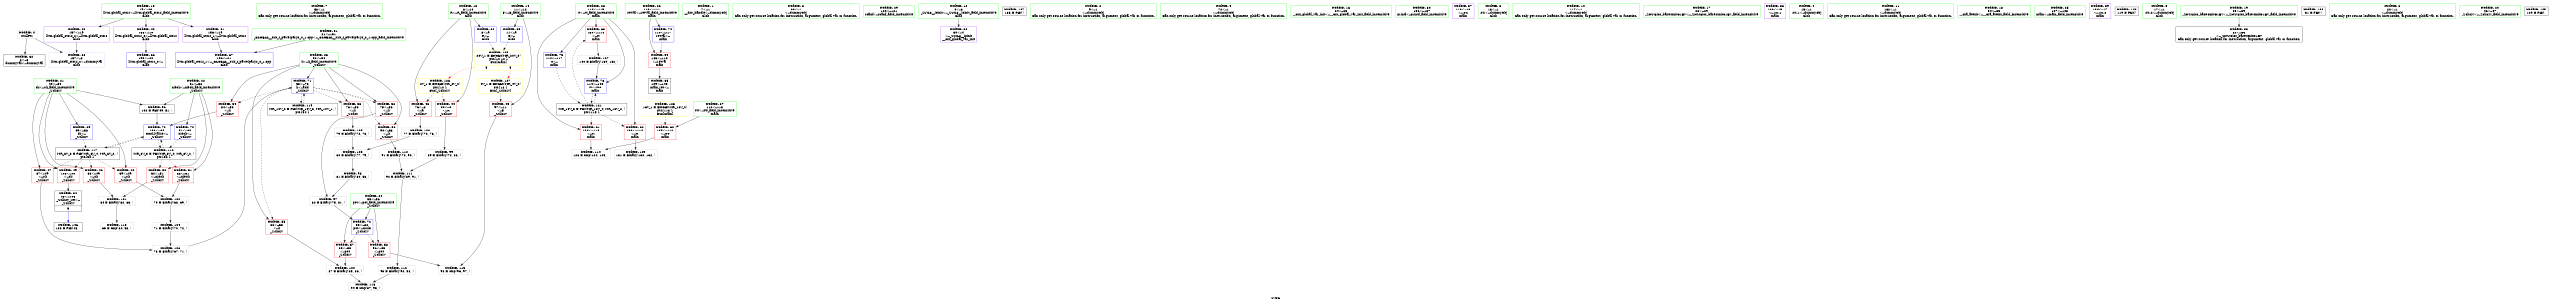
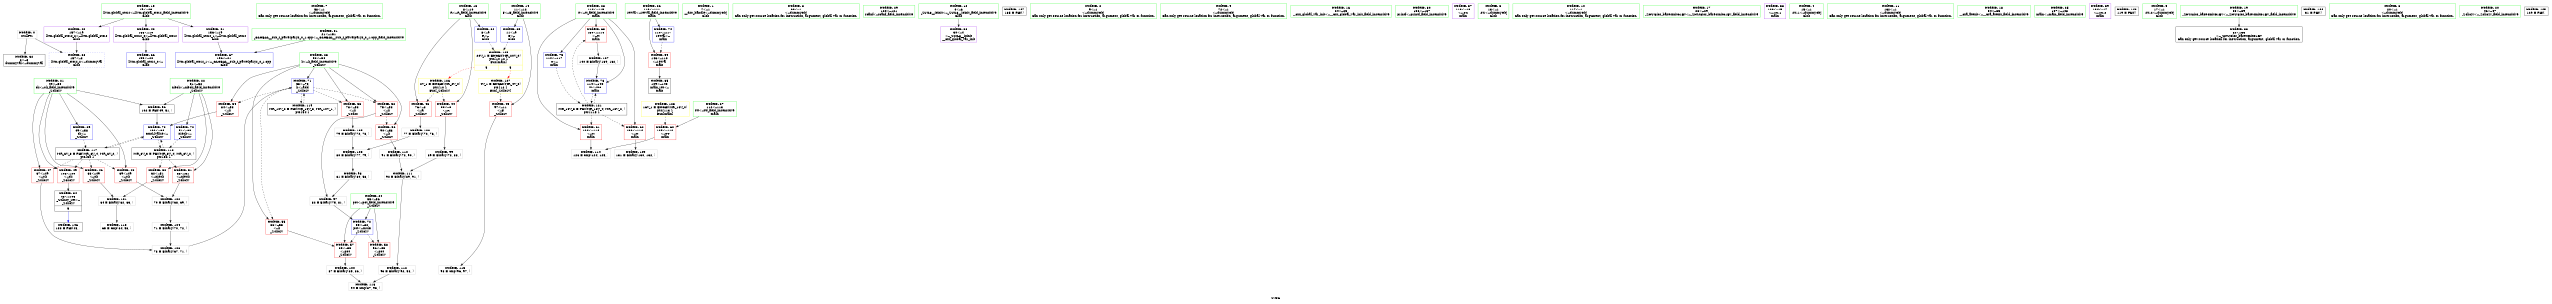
(362, 99) -> (387, 120)
(172, 163) -> (172, 163)
(312, 249) -> (310, 238)
(414, 259) -> none
